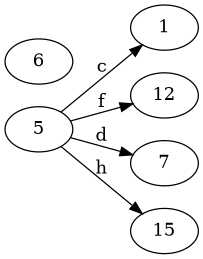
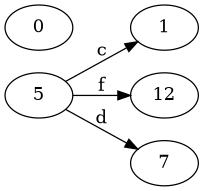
(39, 62) -> (39, 28)
(164, 231) -> none
